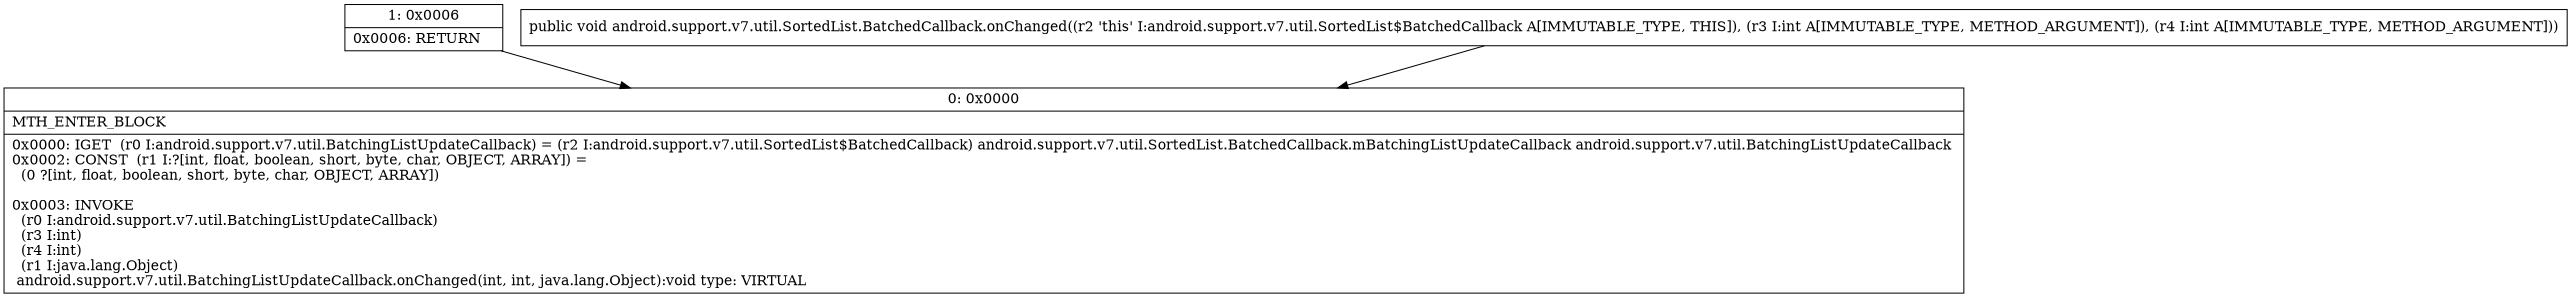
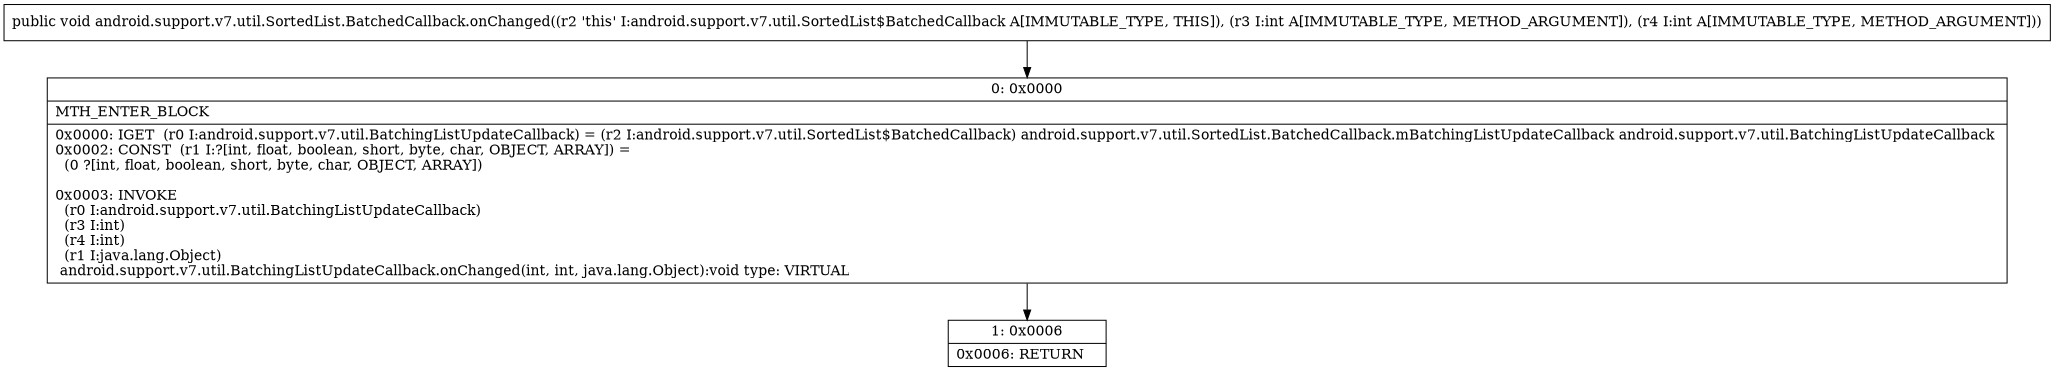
(561, 68) -> (1027, 297)
